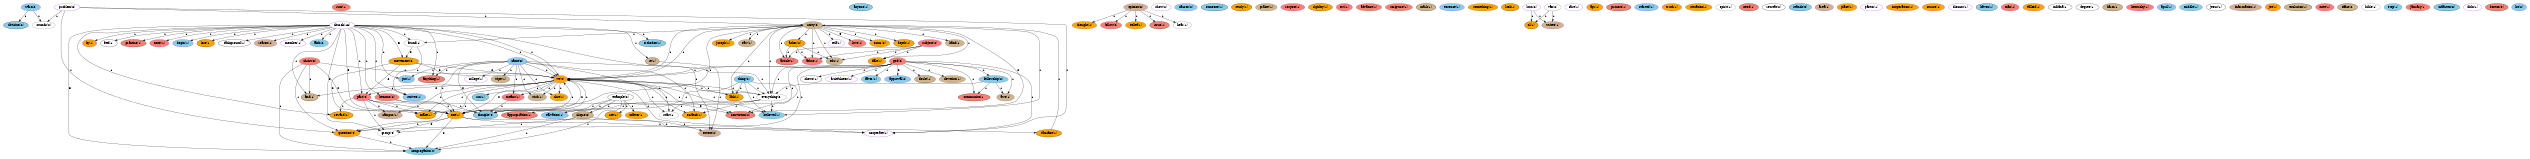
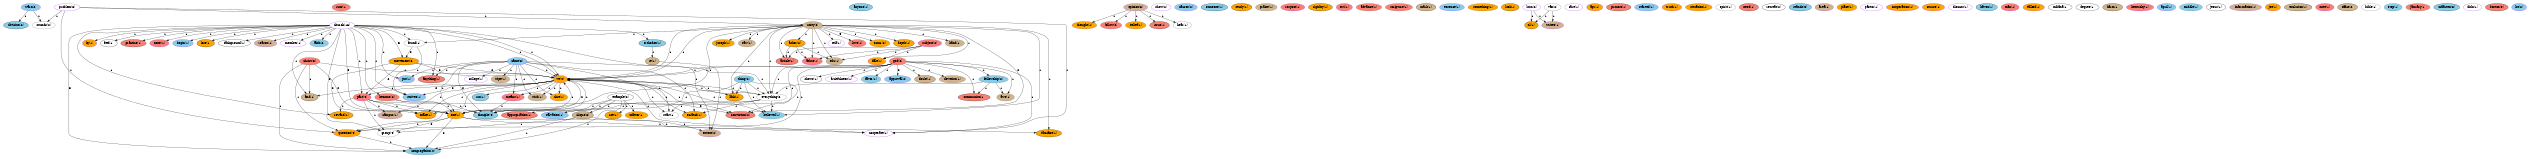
(507, 26) -> (652, 51)
(988, 28) -> (981, 27)
(496, 95) -> (489, 84)
